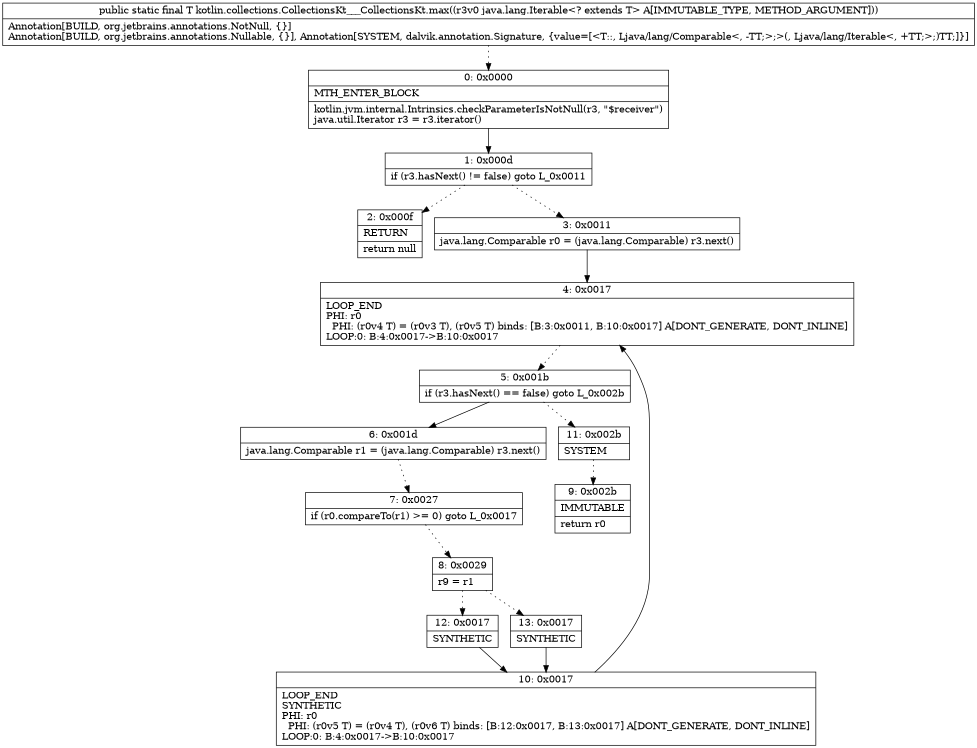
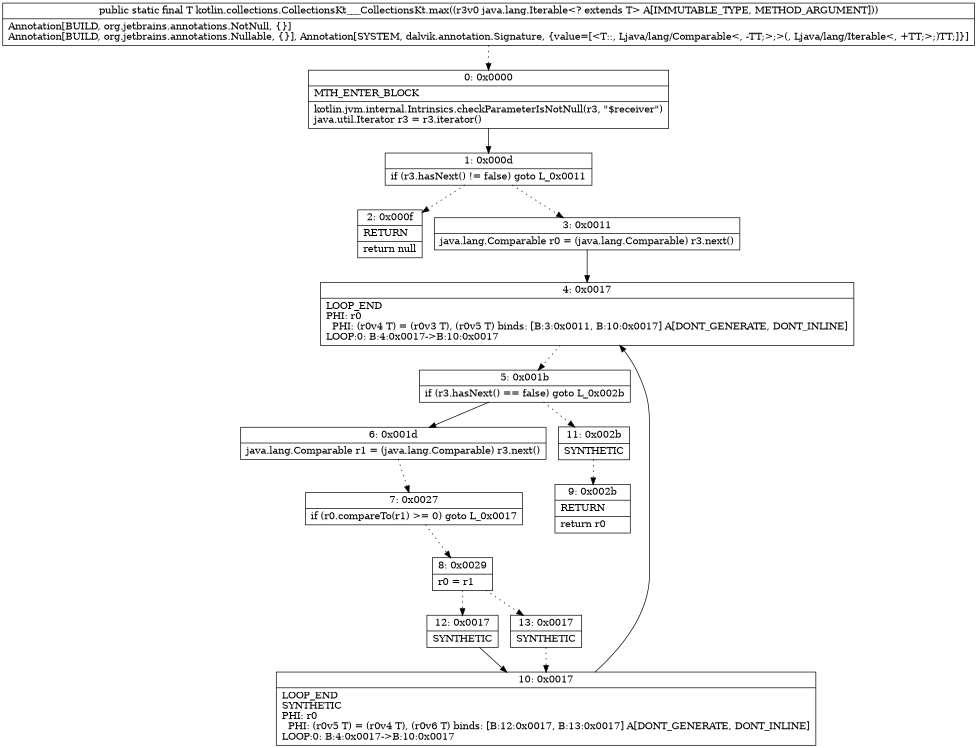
(585, 451) -> (594, 451)
(593, 508) -> (583, 508)
(456, 582) -> (456, 582)
(546, 656) -> (546, 656)
